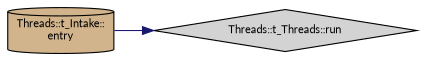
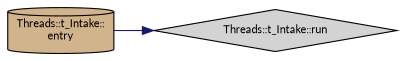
(285, 31) -> (275, 31)
